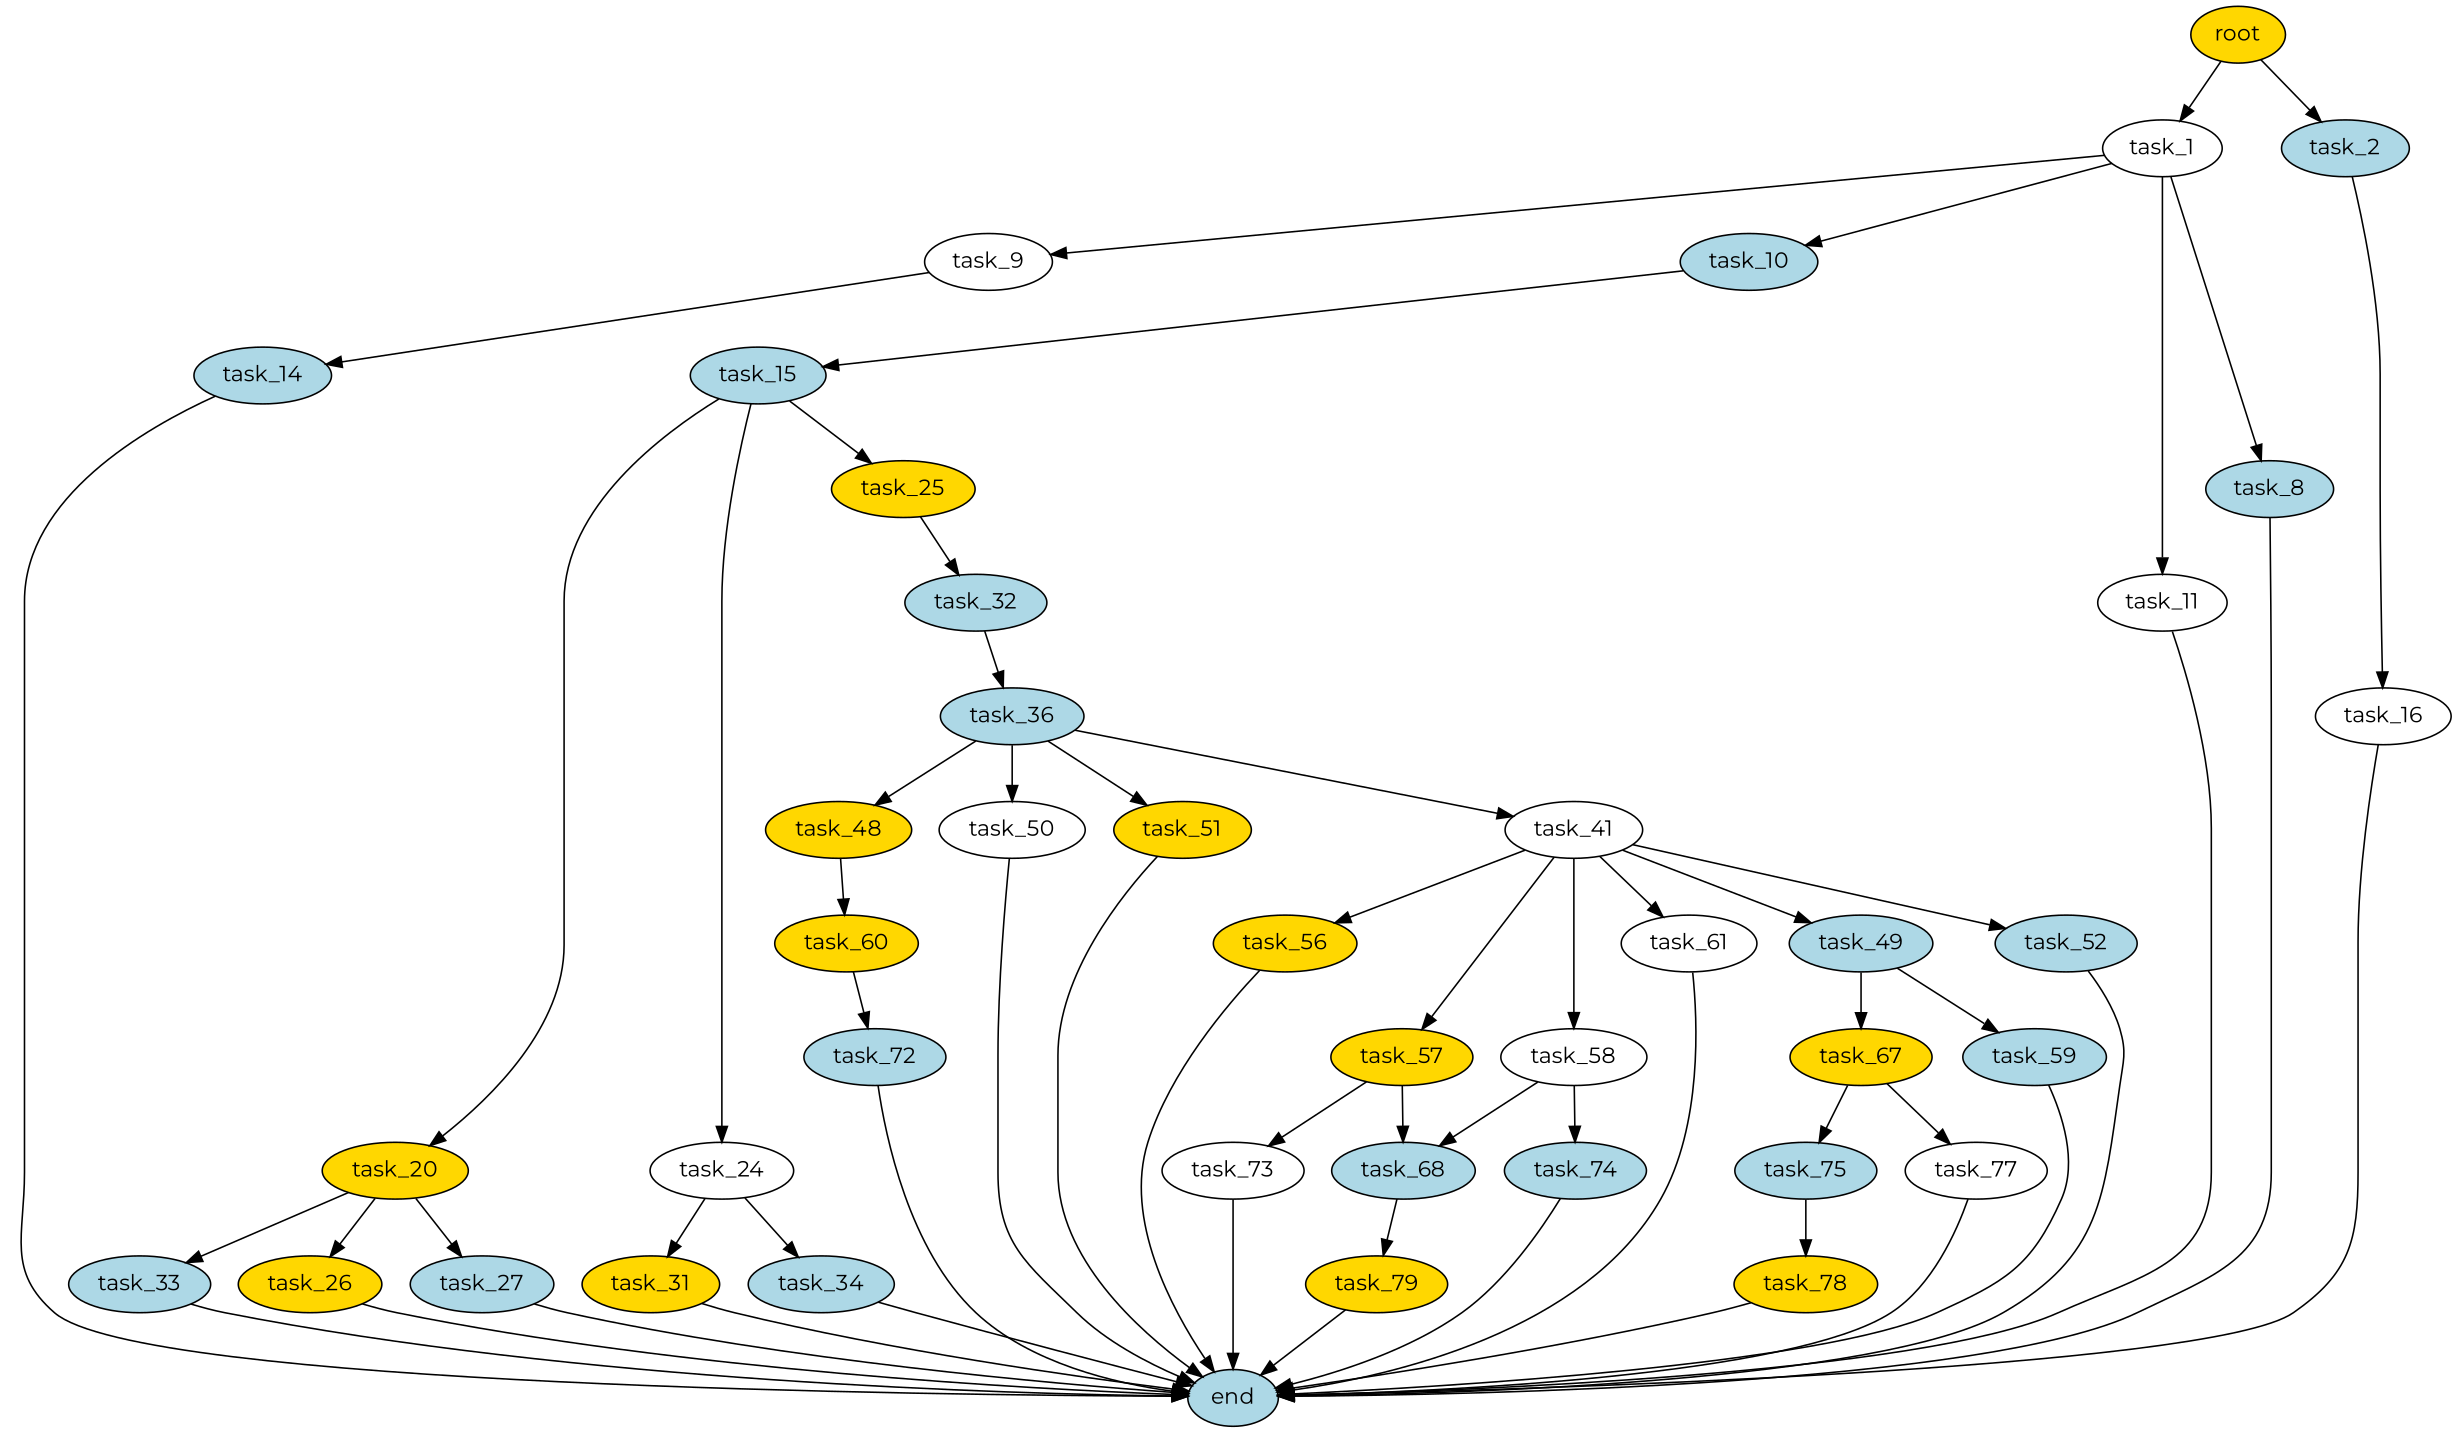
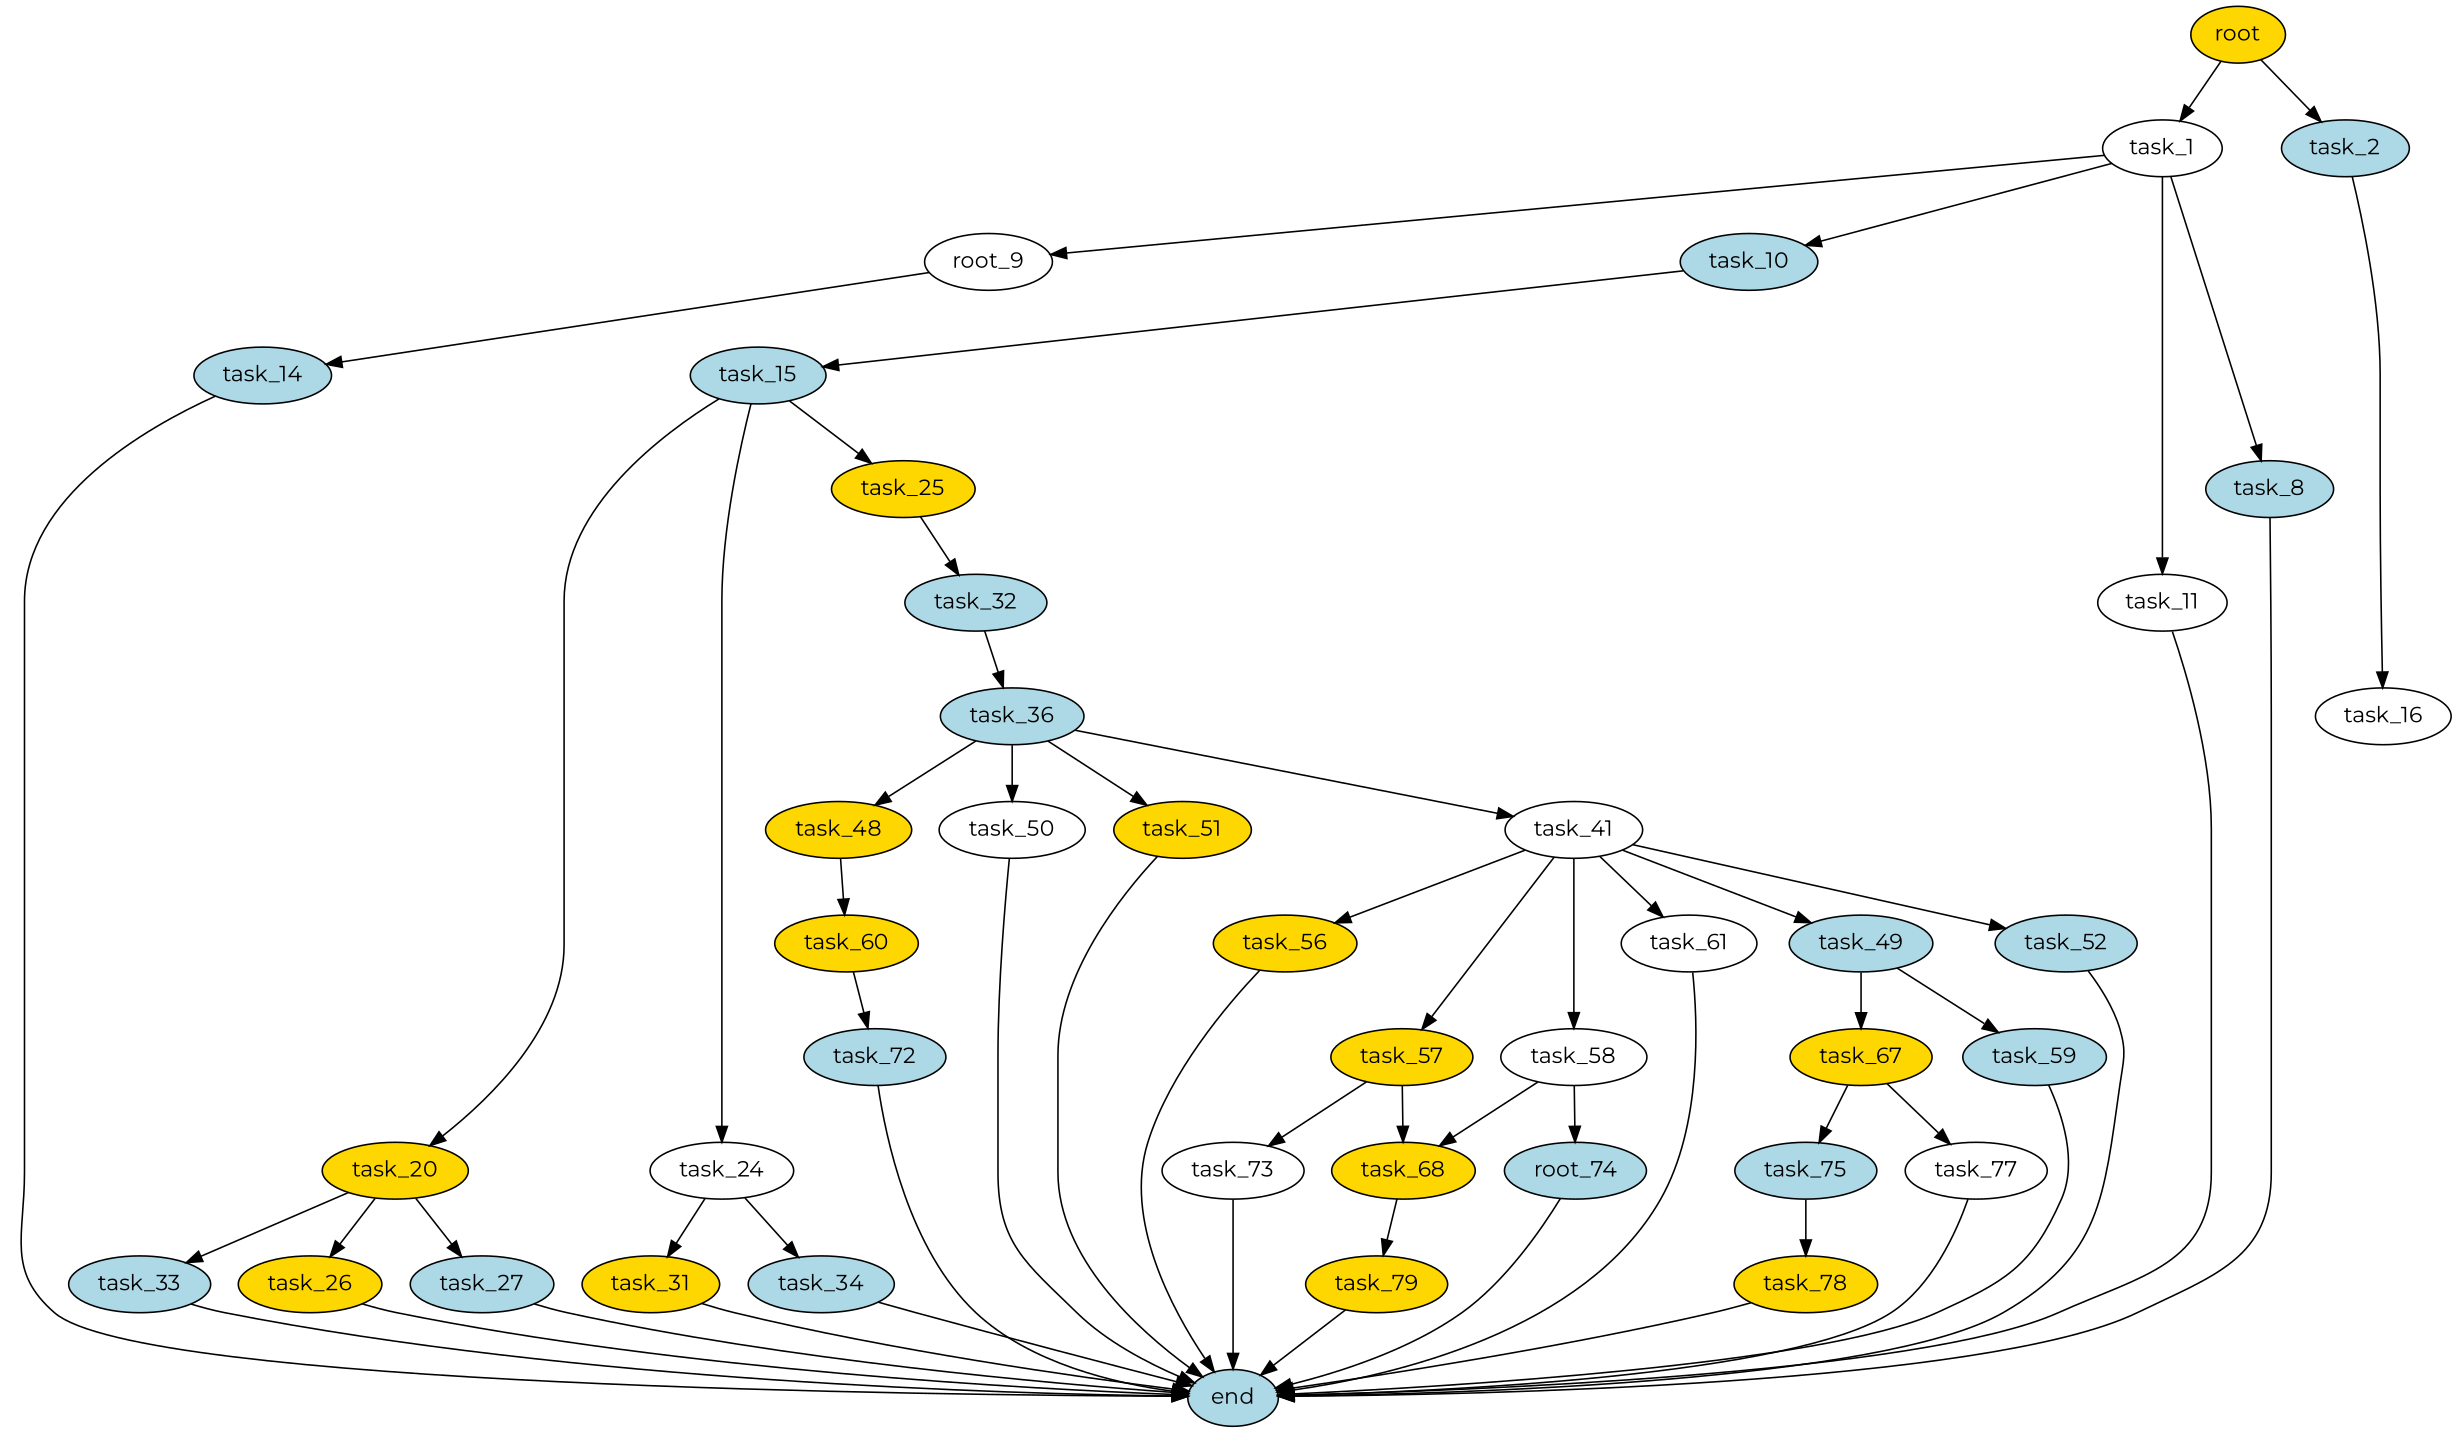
(989, 262) -> (989, 262)
(1403, 1171) -> (1403, 1171)
(1575, 1171) -> (1575, 1171)
(2092, 1353) -> none
